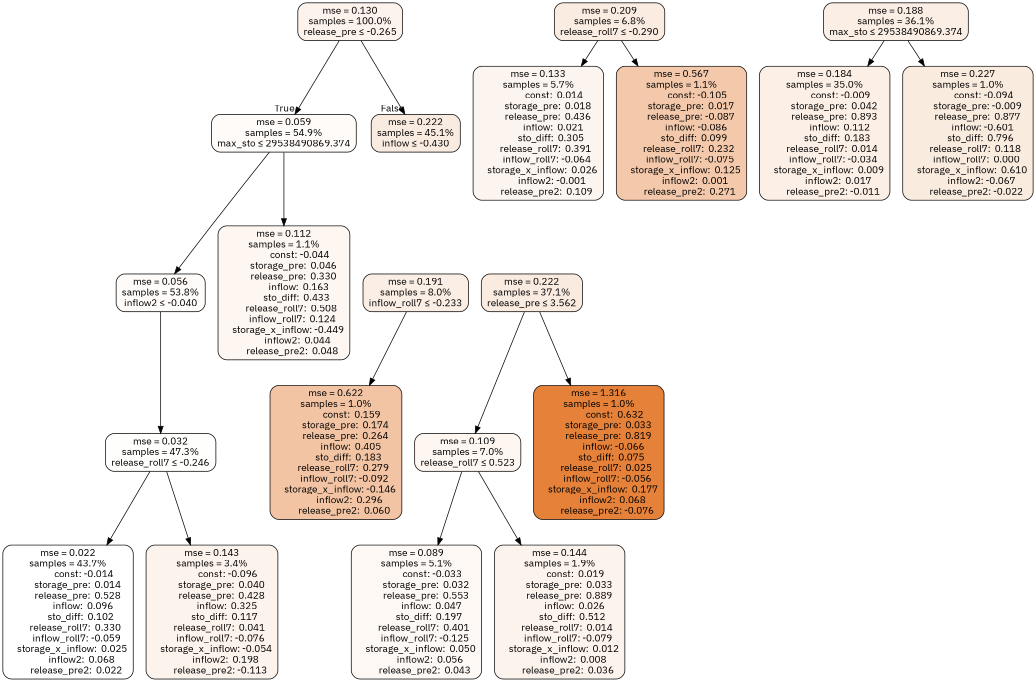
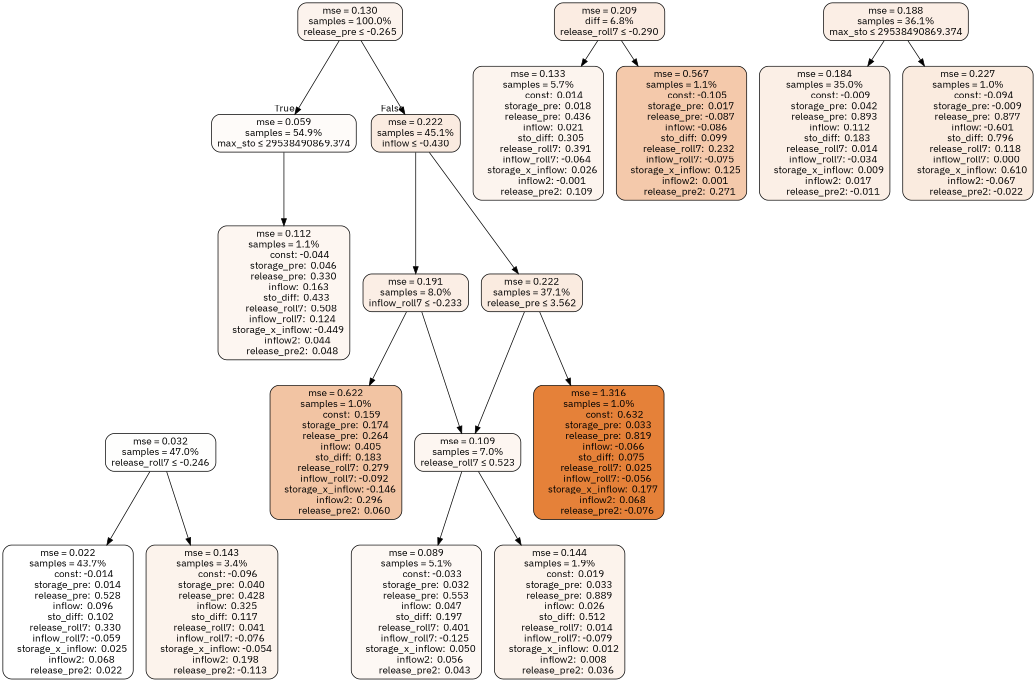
(610, 22) -> (610, 22)
none -> (416, 209)
none -> (472, 210)
(161, 293) -> none
none -> (441, 369)
(161, 452) -> (161, 452)
